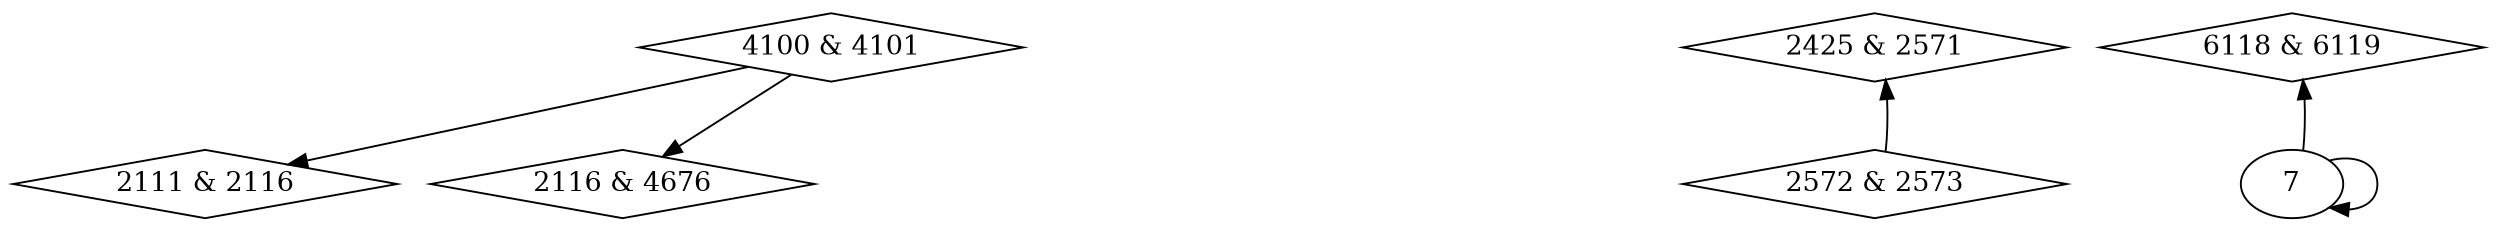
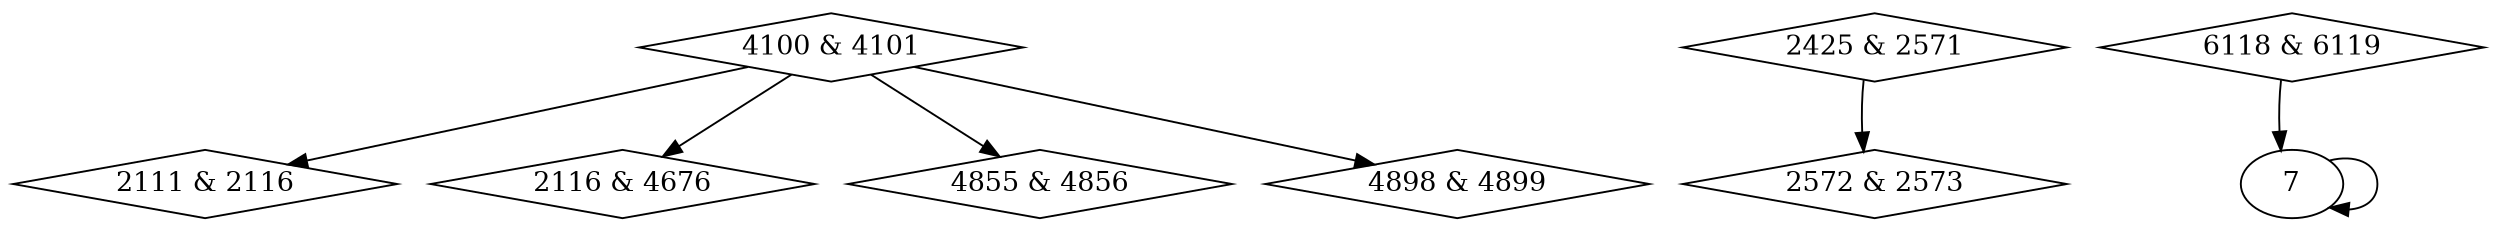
(2305, 125) -> (2279, 106)
(1887, 126) -> (1862, 106)
none -> (1040, 184)
none -> (1457, 184)
